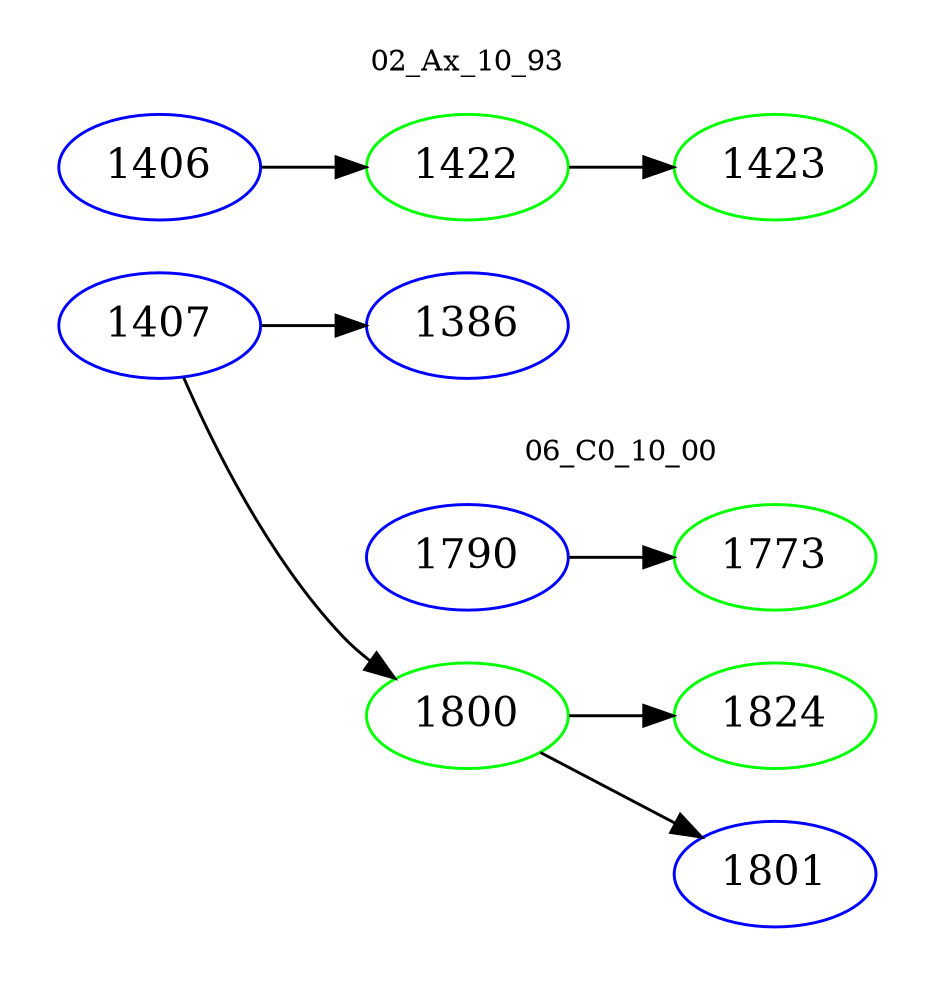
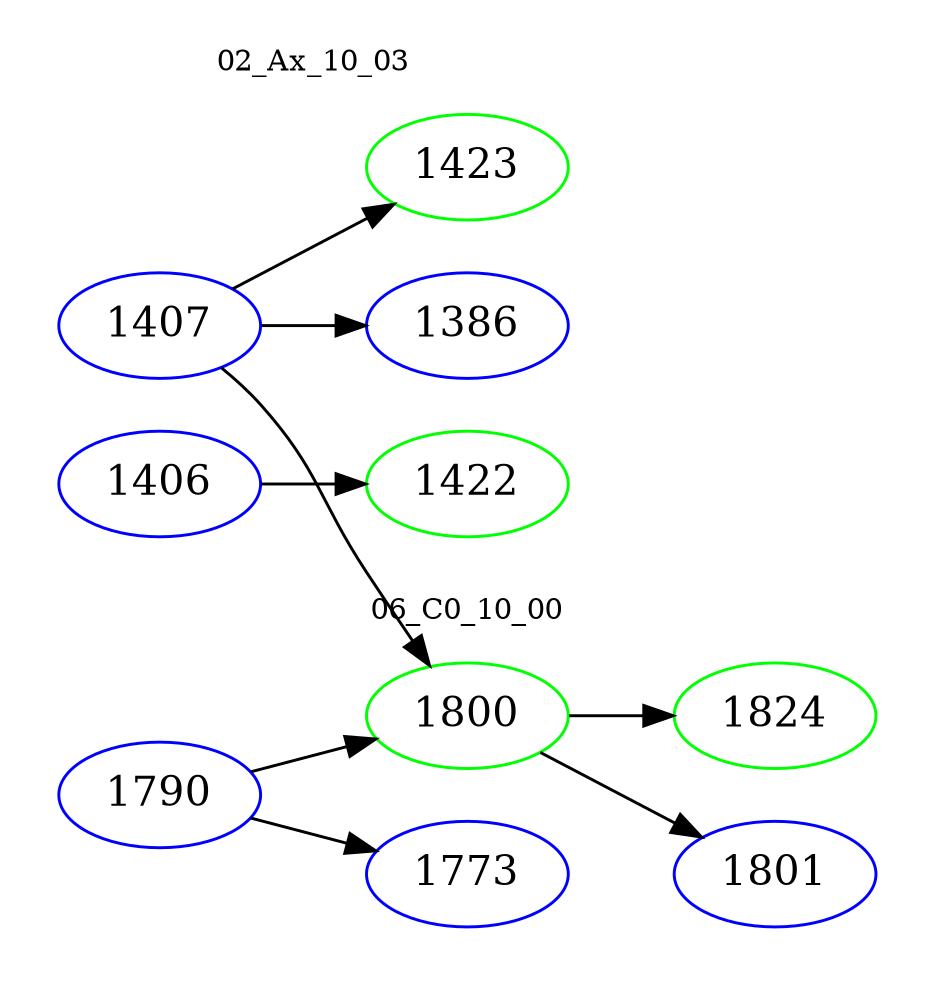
(467, 63) -> (314, 63)
(606, 167) -> (300, 253)
(775, 557) -> (467, 874)
none -> (299, 759)
